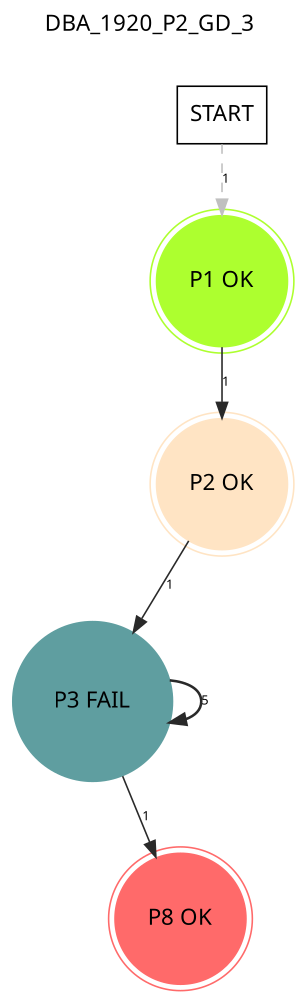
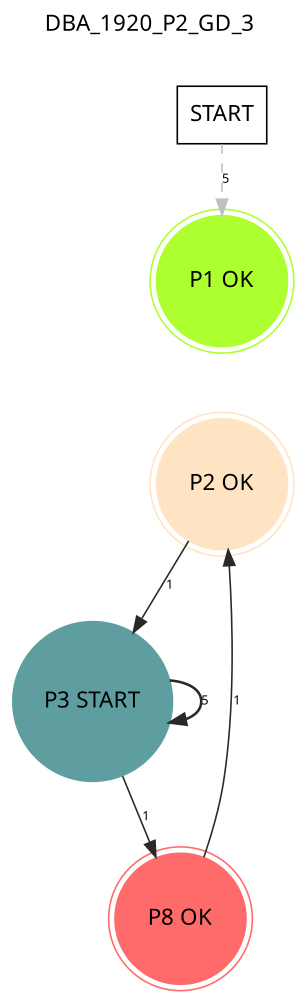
(226, 180) -> (226, 180)
(222, 375) -> (230, 713)
(93, 701) -> (93, 701)
